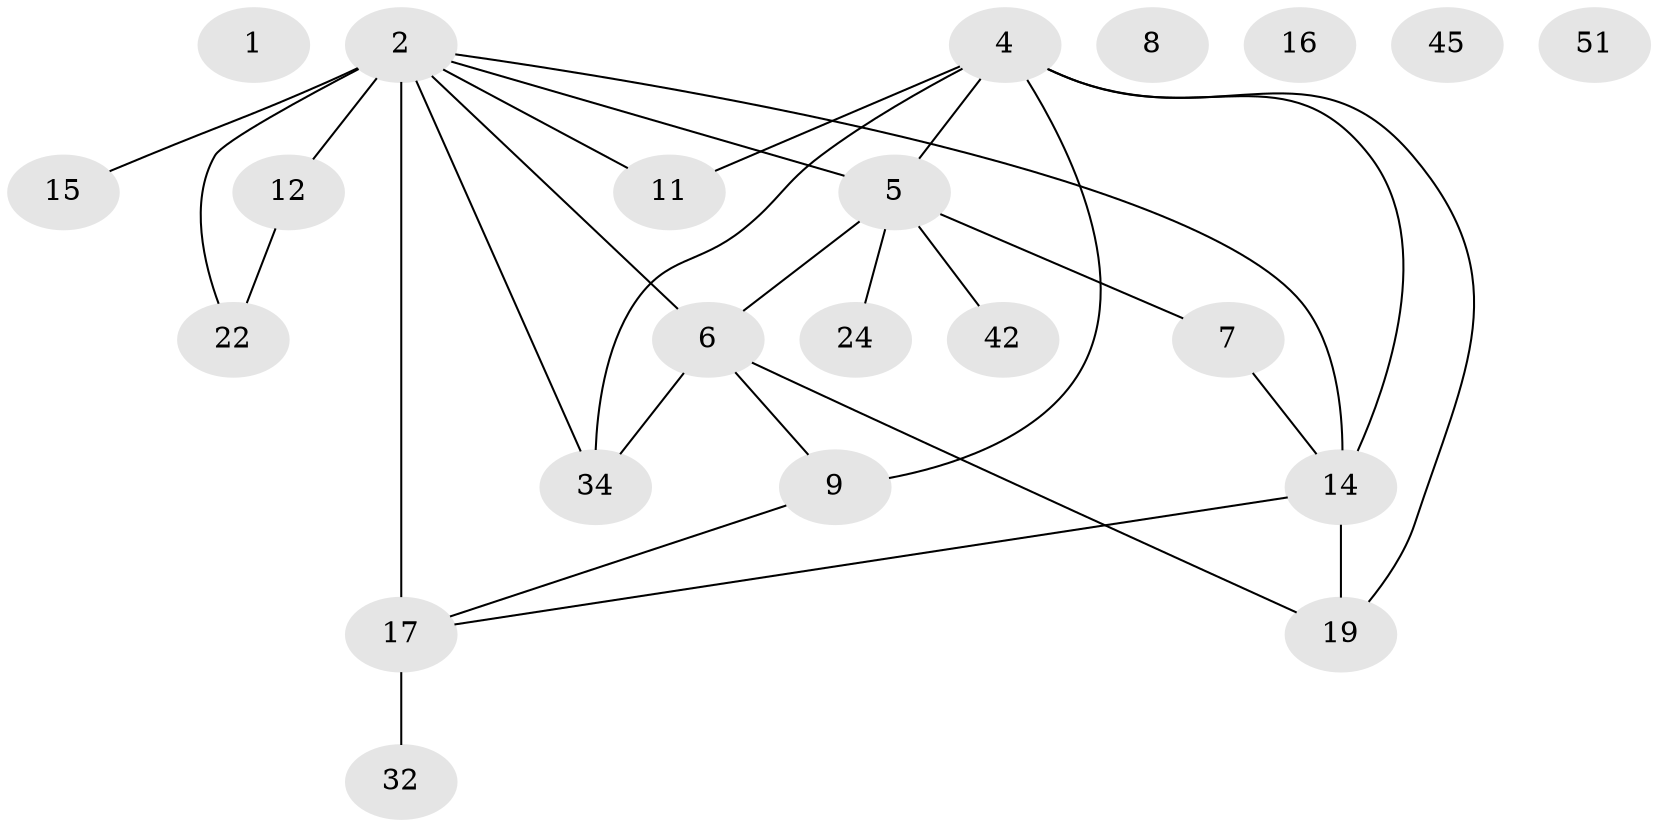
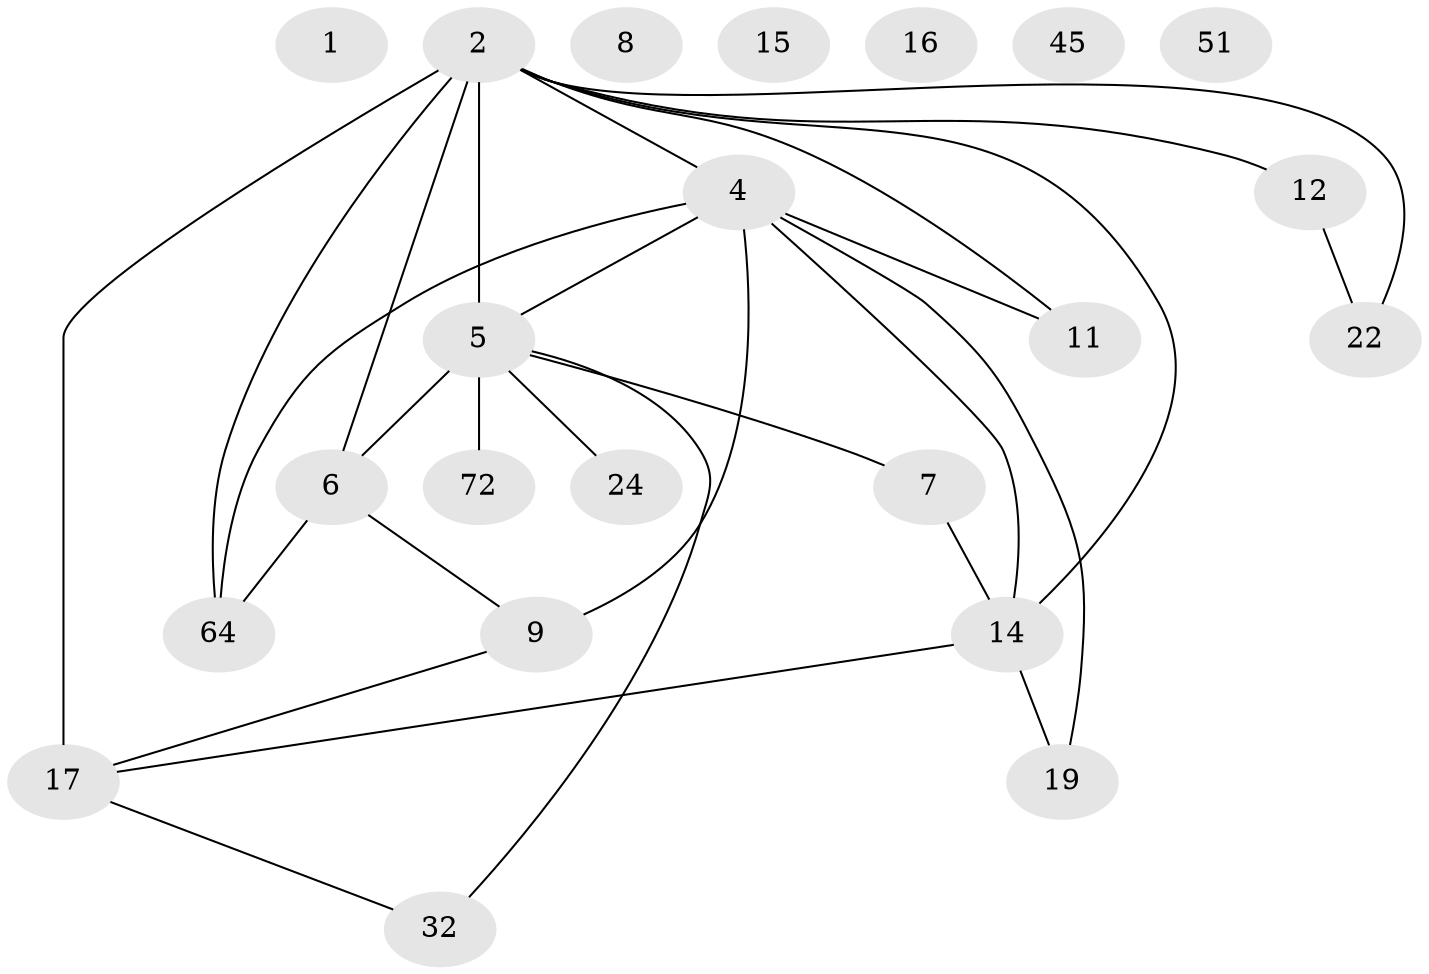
(234, 121) -> (609, 119)
(1003, 340) -> (479, 487)
(596, 487) -> (219, 635)
(1024, 488) -> none
none -> (671, 601)
